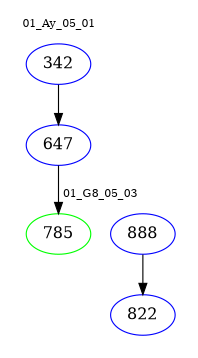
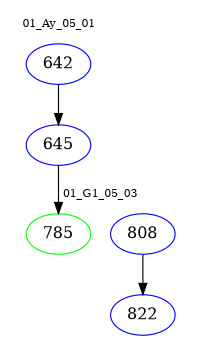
(58, 64) -> (58, 64)
(58, 145) -> (58, 145)
(101, 194) -> (101, 194)
(143, 234) -> (143, 234)
